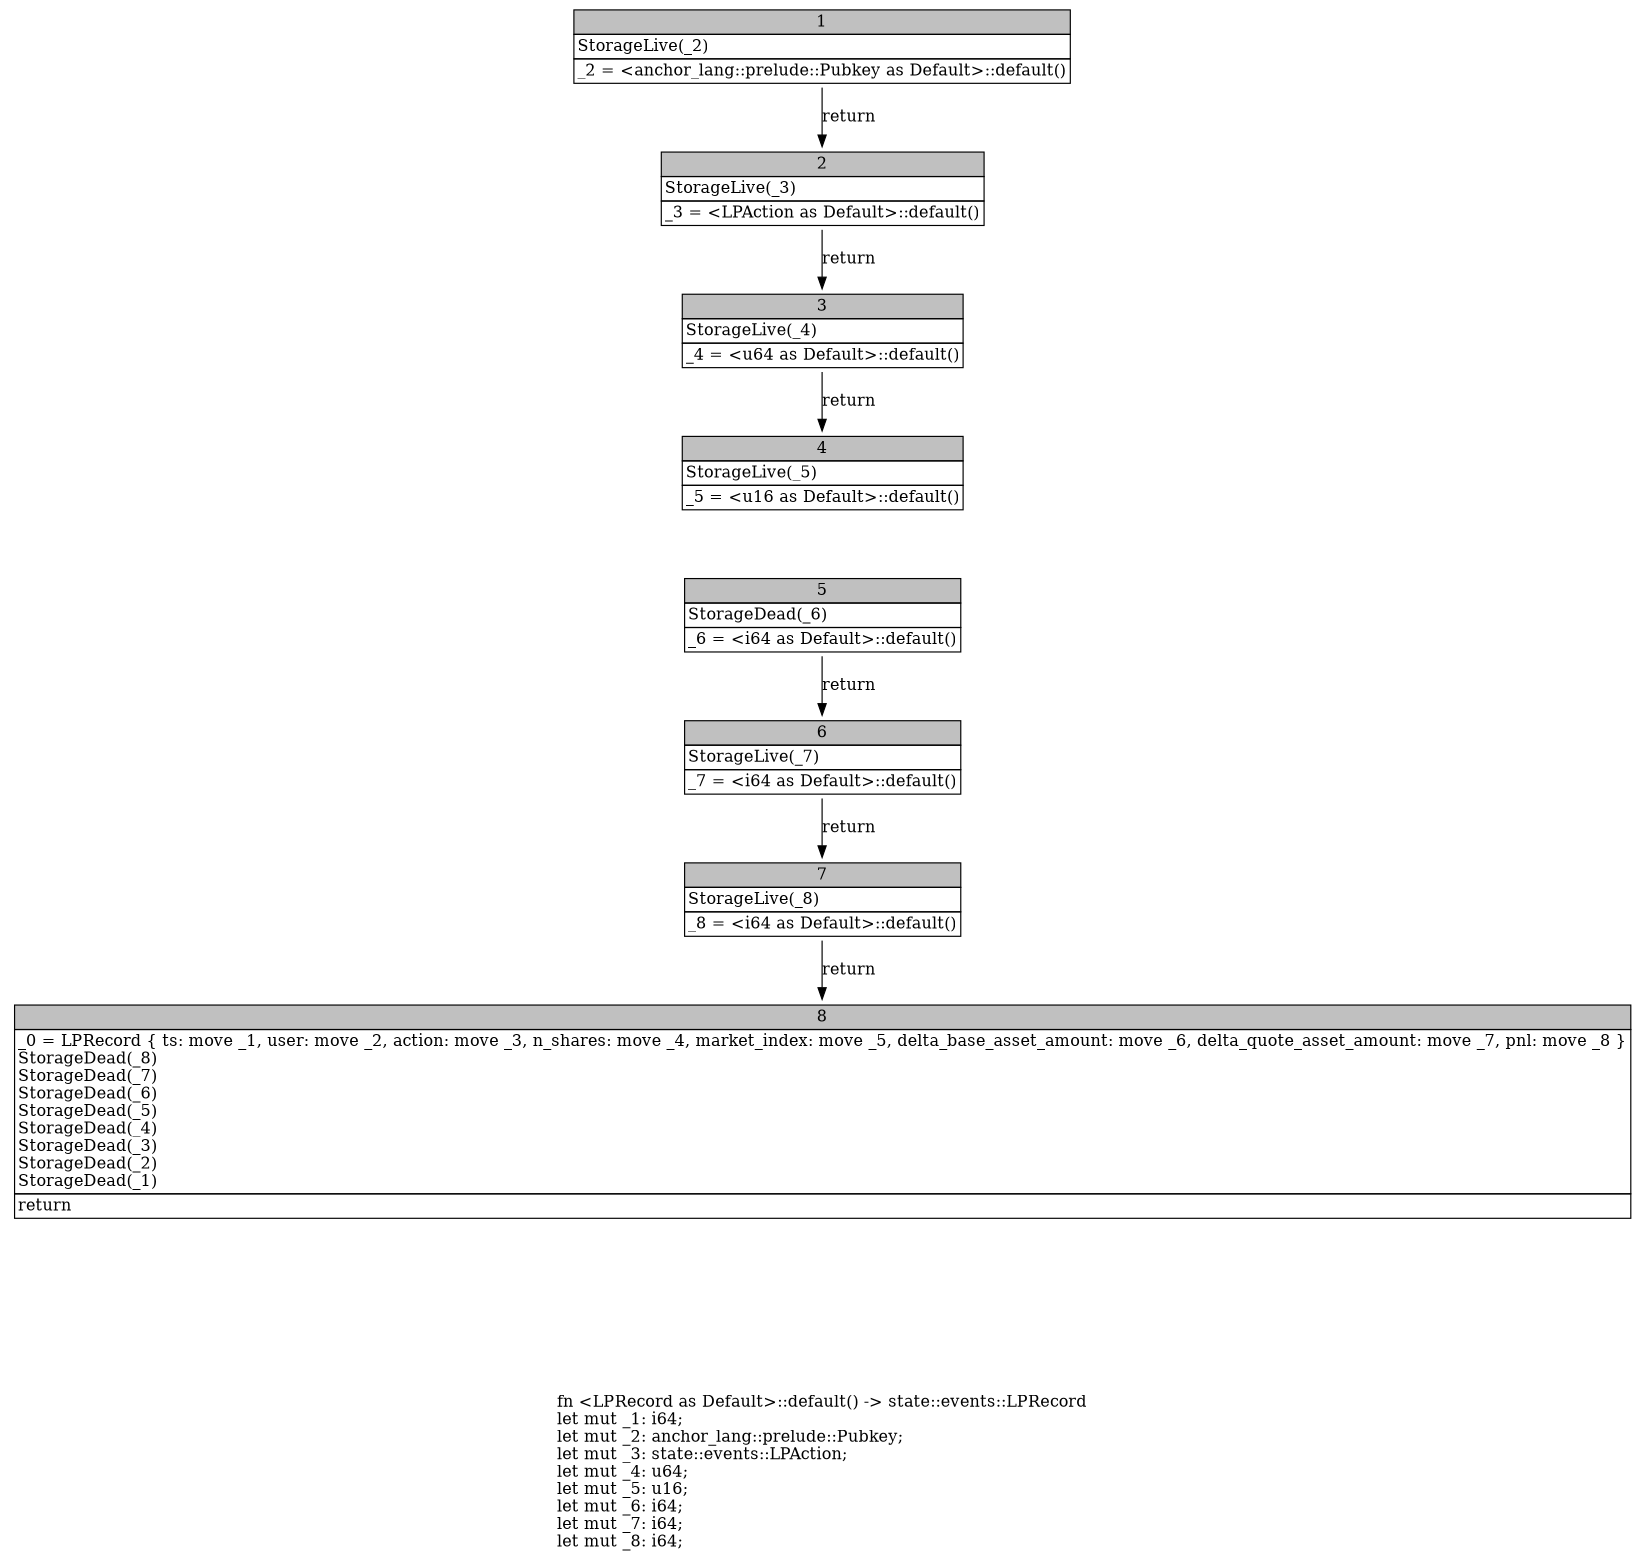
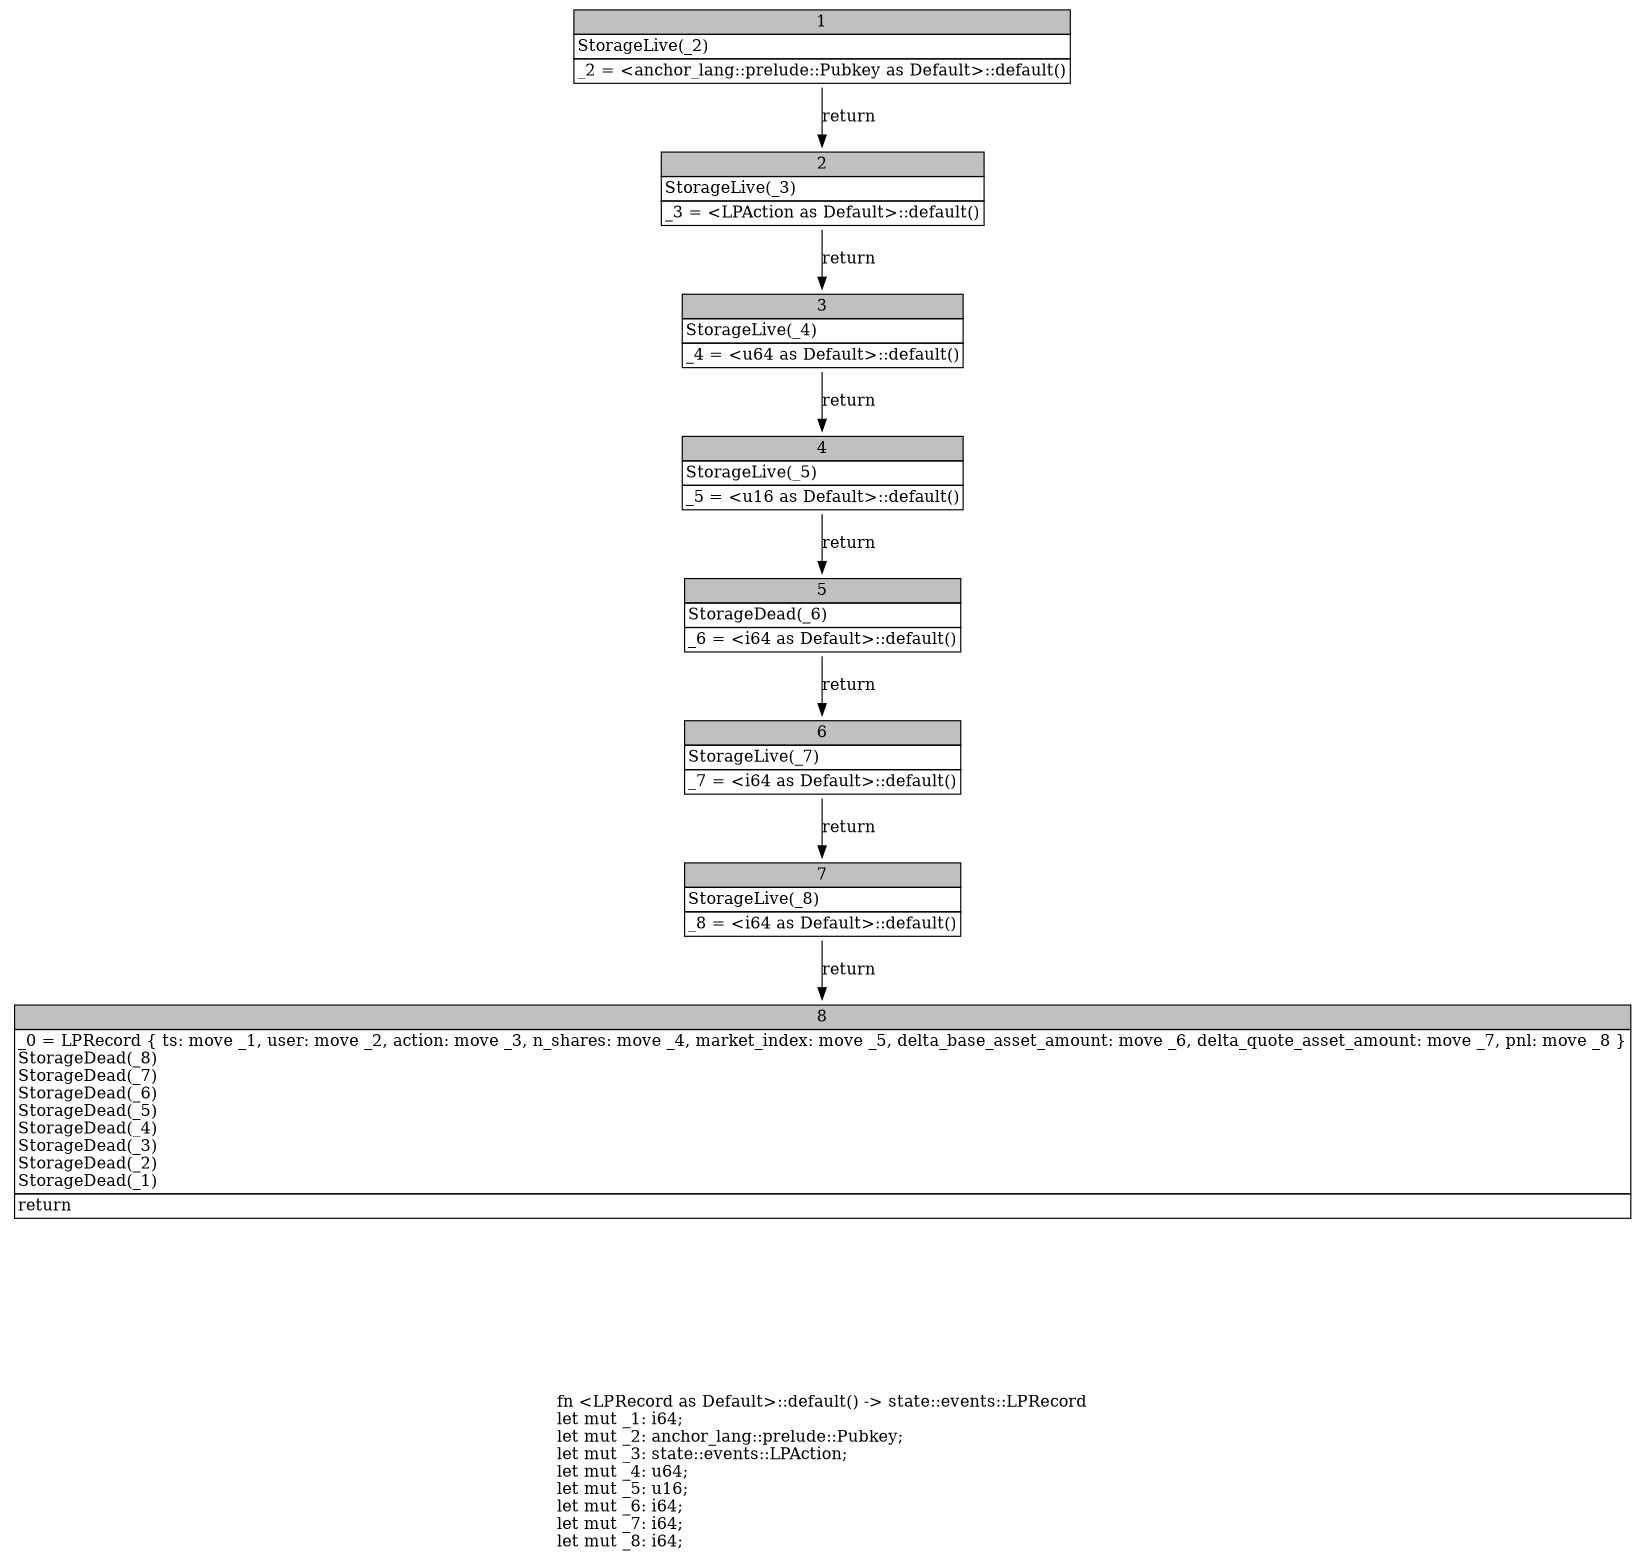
none -> (822, 538)
